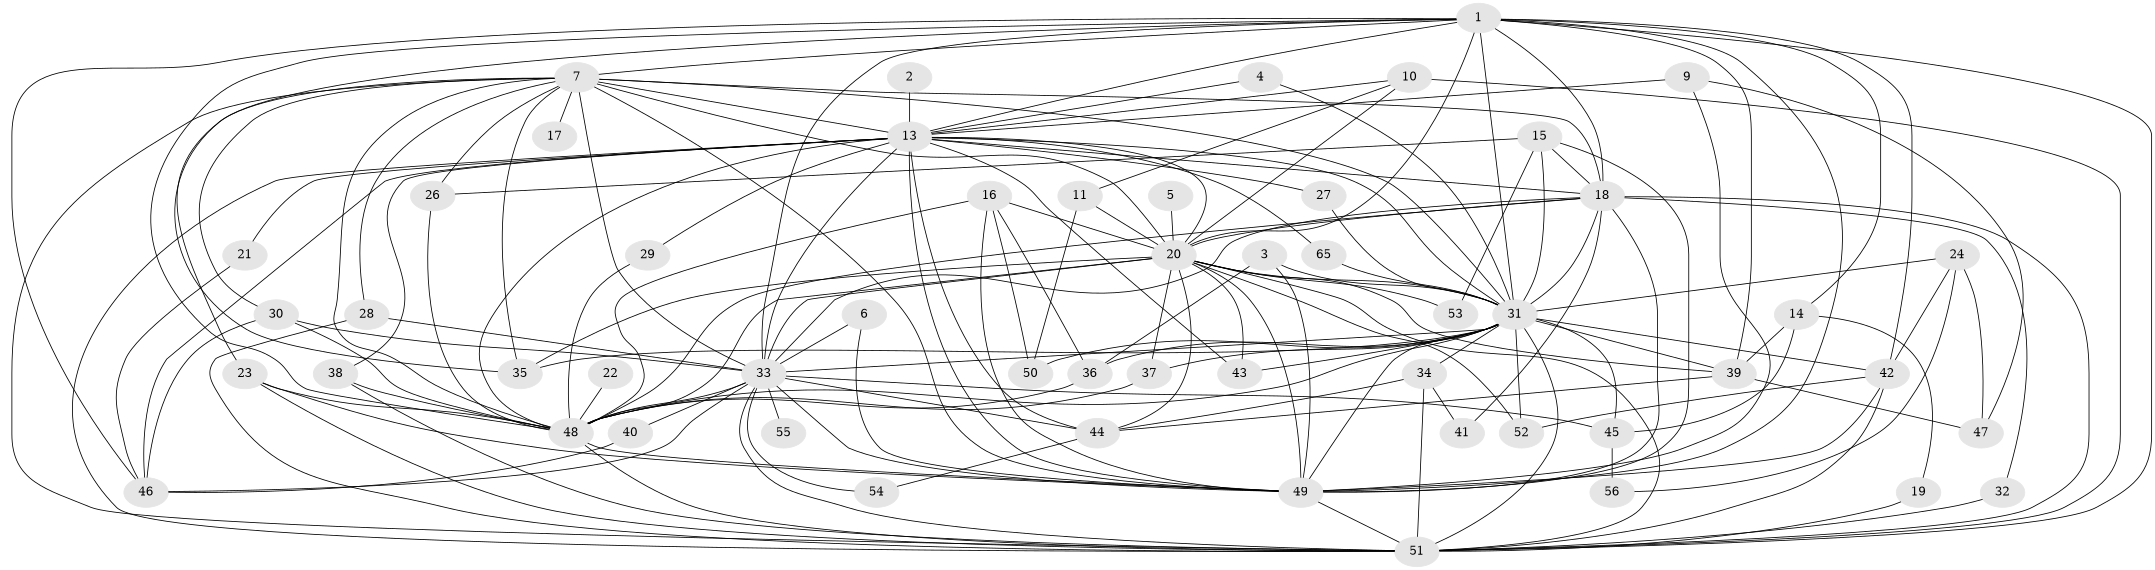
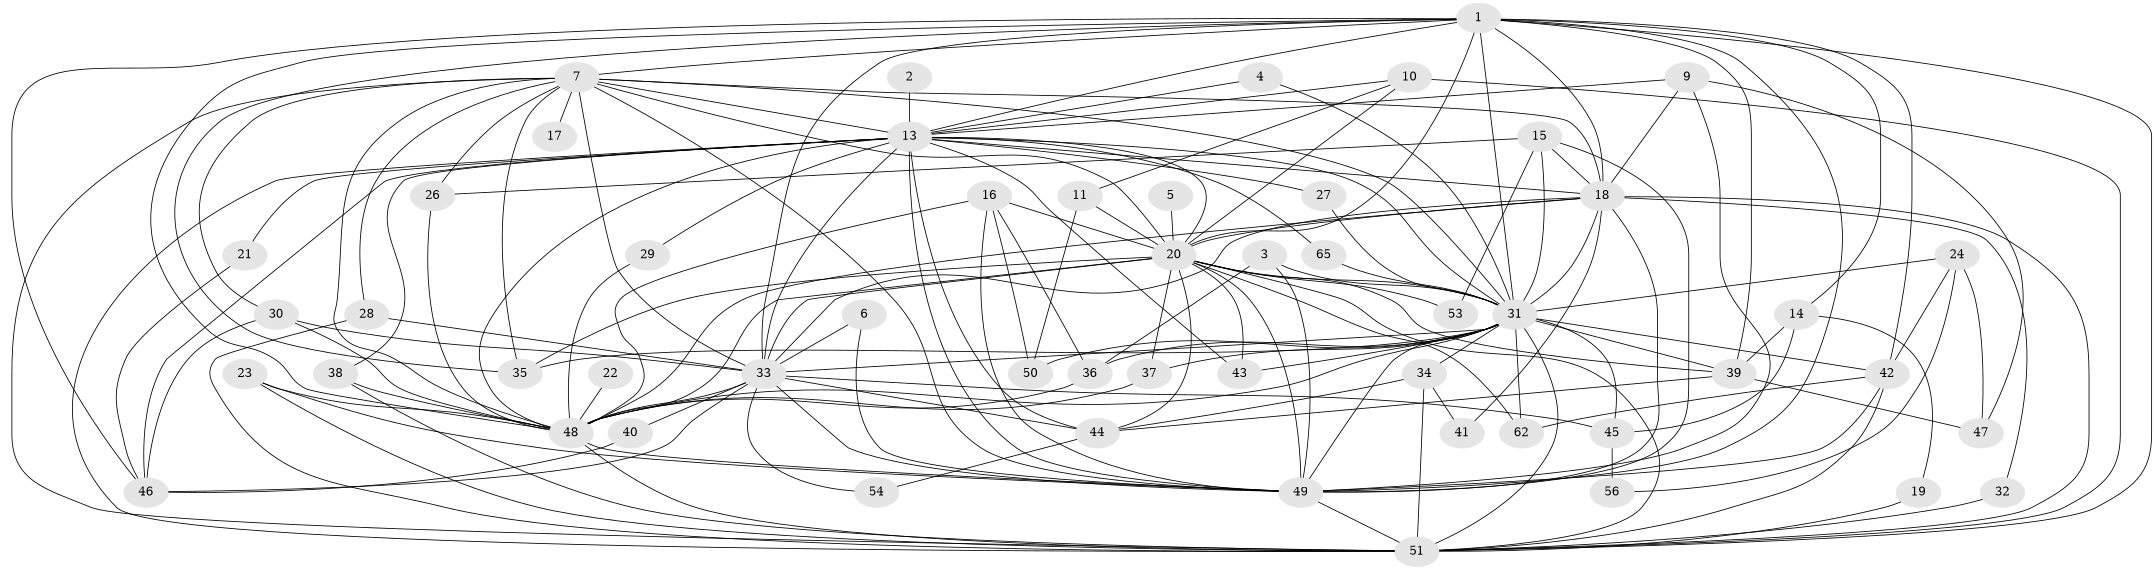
(254, 106) -> none
none -> (1645, 137)
(784, 433) -> none
(1522, 433) -> (1522, 433)
(1026, 533) -> none
